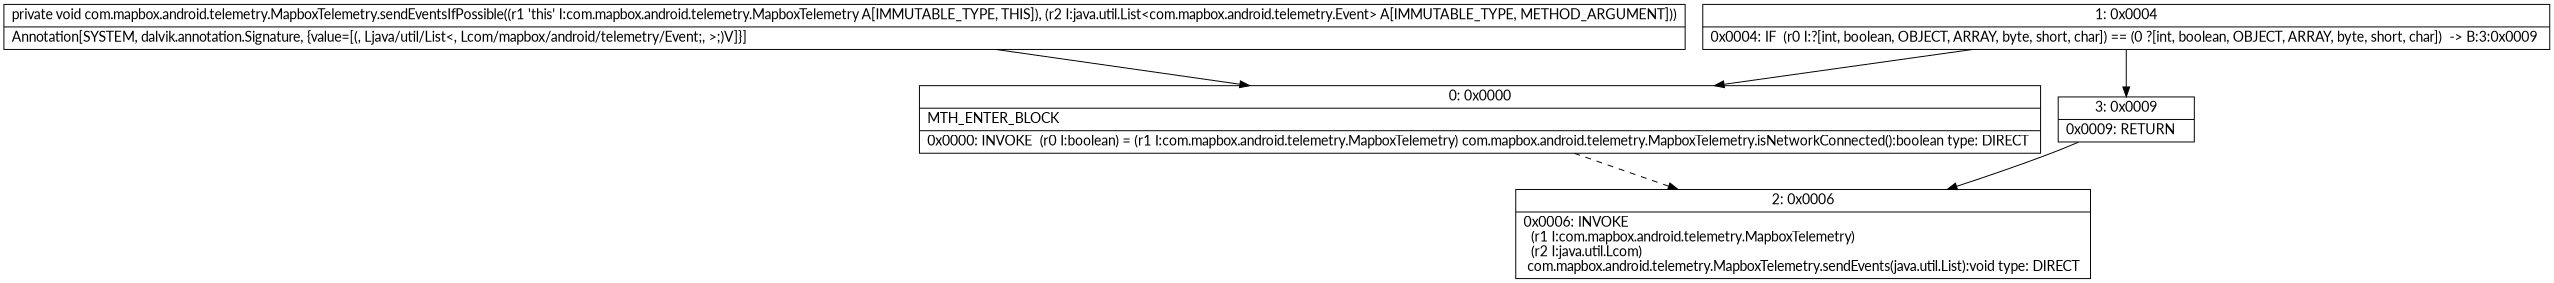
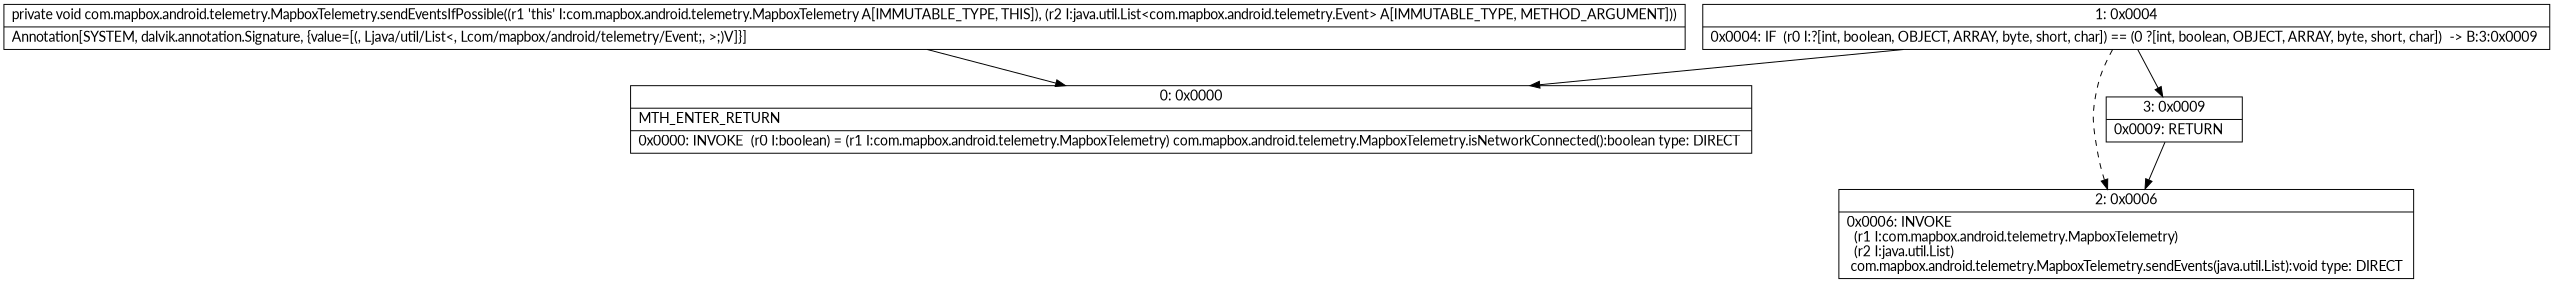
(993, 119) -> (709, 119)
(1622, 170) -> (2093, 114)
(1583, 252) -> (1901, 252)
